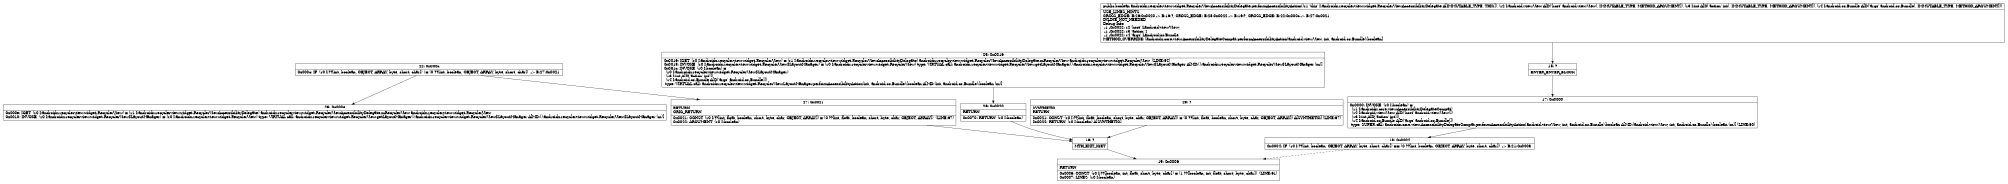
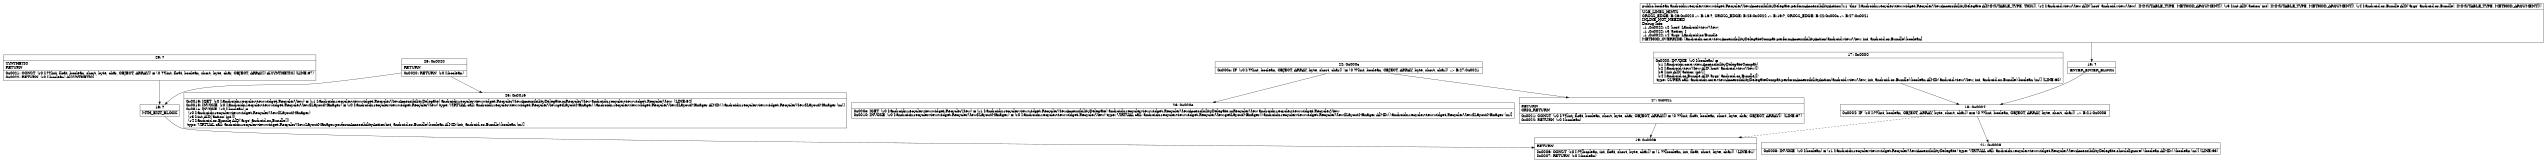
(1553, 85) -> (2044, 92)
(993, 94) -> (465, 84)
(993, 118) -> (434, 73)
(707, 122) -> (1552, 120)
(998, 133) -> (1654, 129)
(1090, 146) -> (160, 113)
none -> (1991, 148)
(1088, 178) -> (1567, 156)
